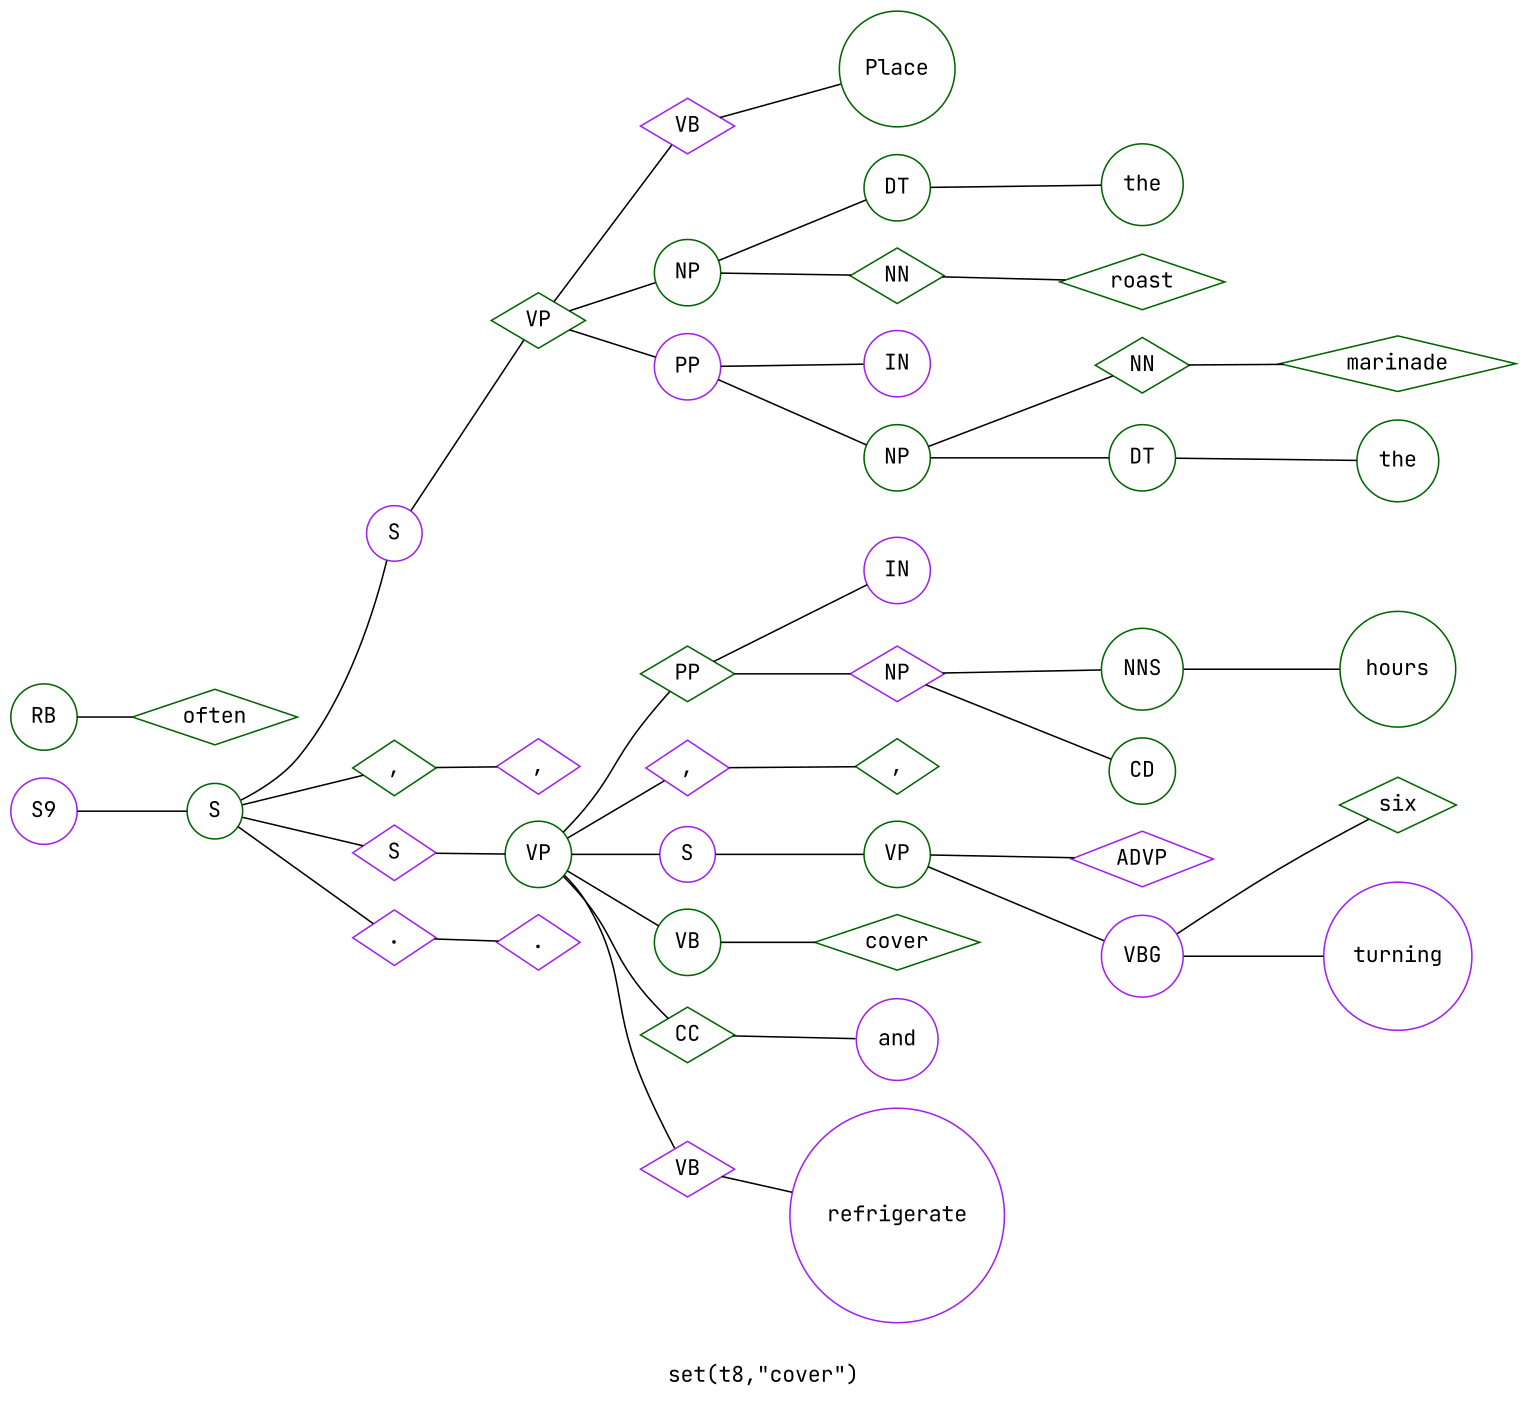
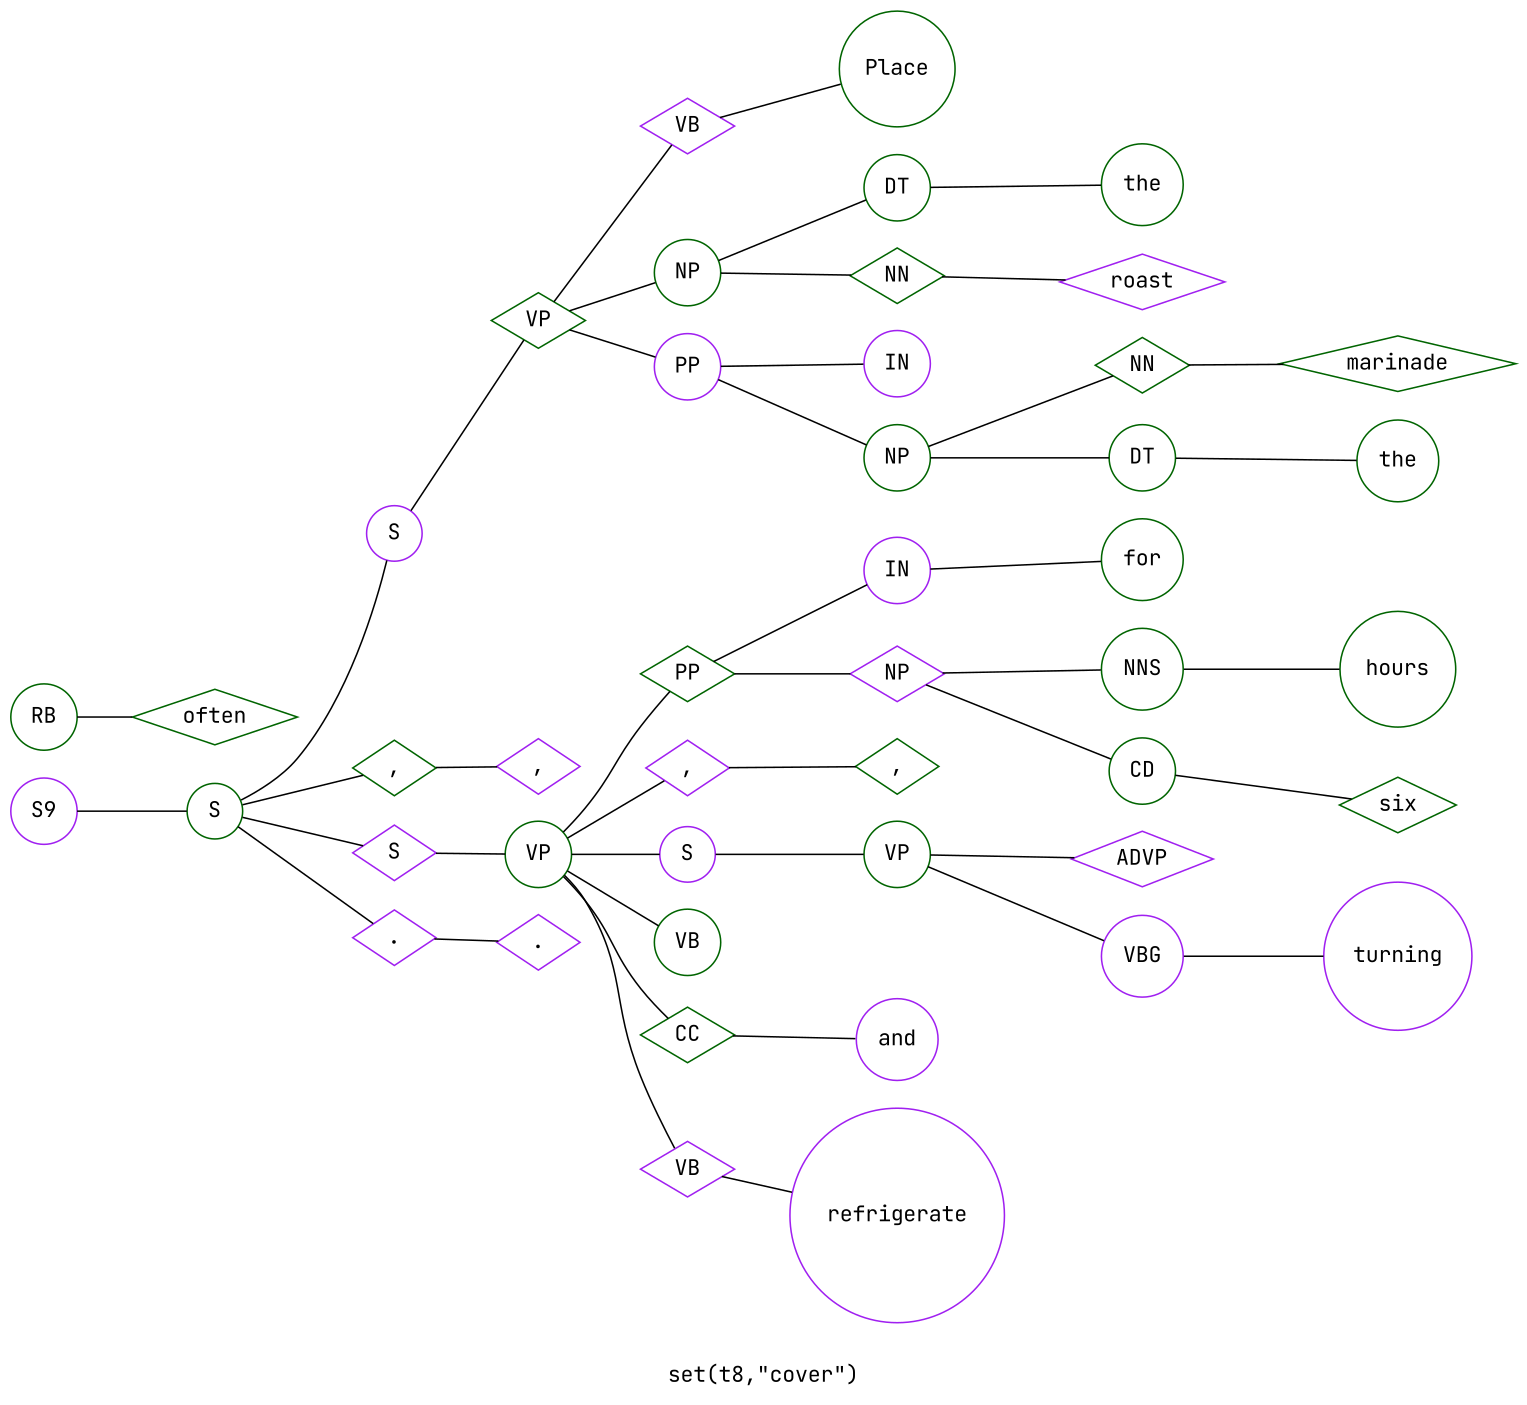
(1142, 282) -> (1142, 282)
none -> (1142, 560)
(1271, 874) -> (1264, 787)
(897, 942) -> none
